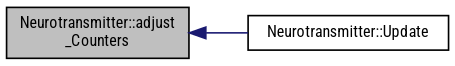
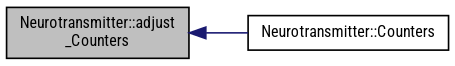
(348, 33) -> (348, 33)
